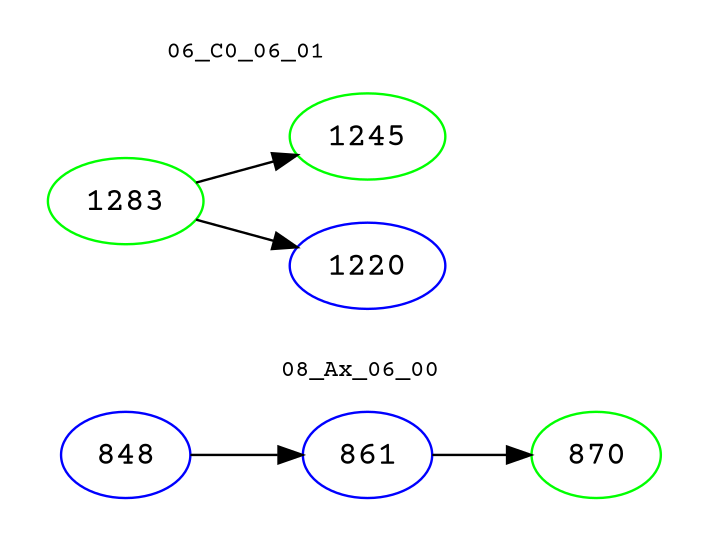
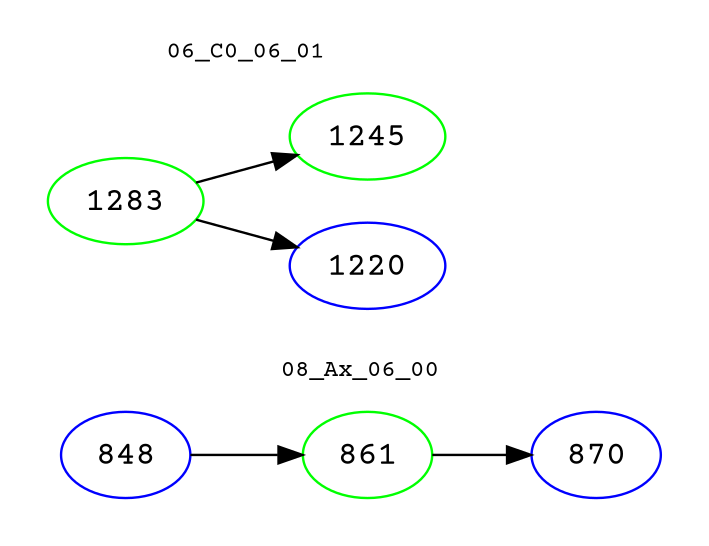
(368, 455) -> (368, 455)
(596, 455) -> (596, 455)
